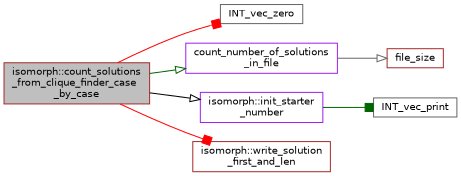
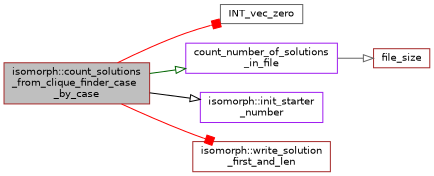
(415, 107) -> none
